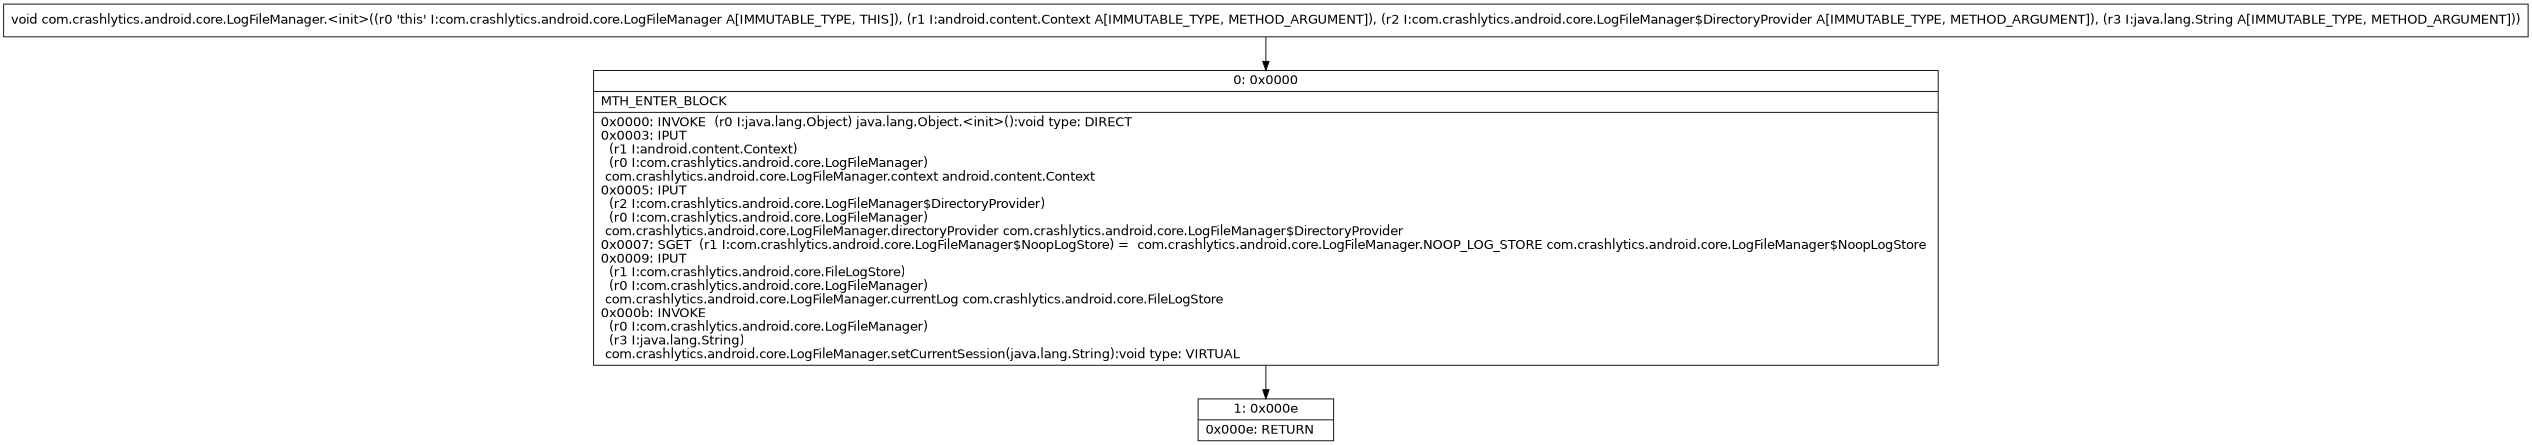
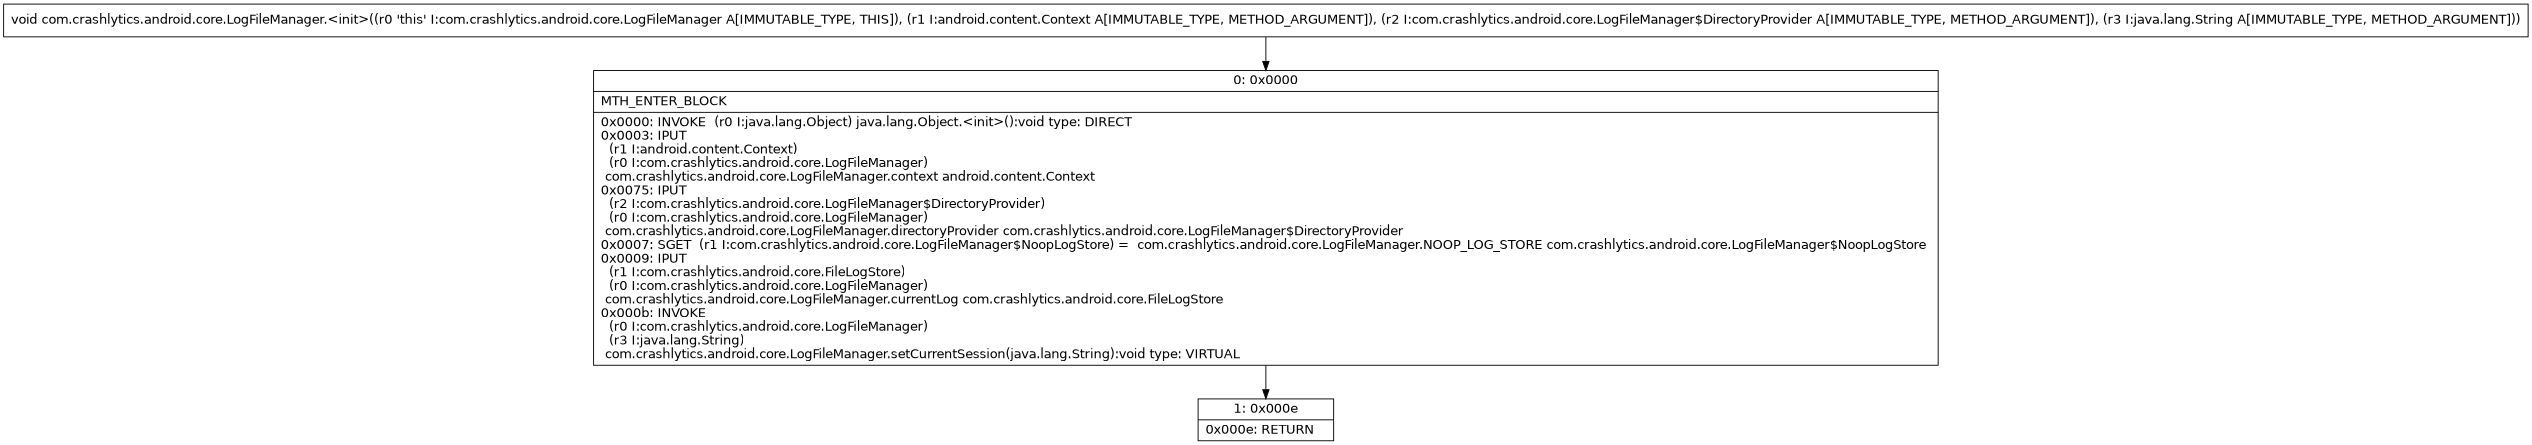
(648, 191) -> (648, 191)
